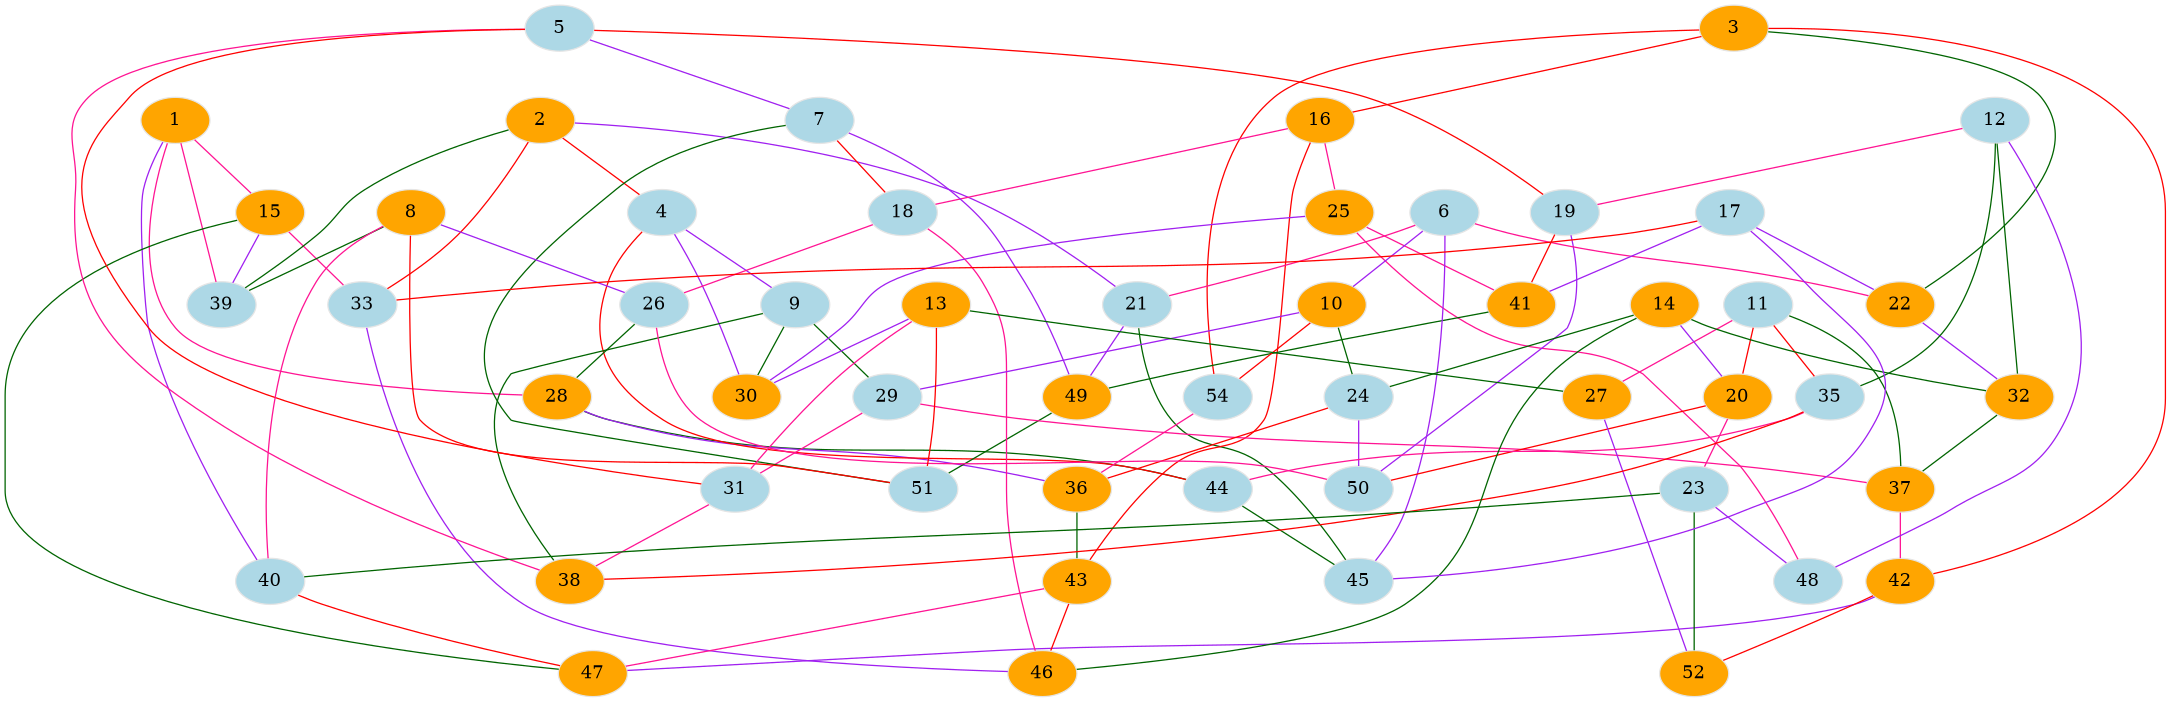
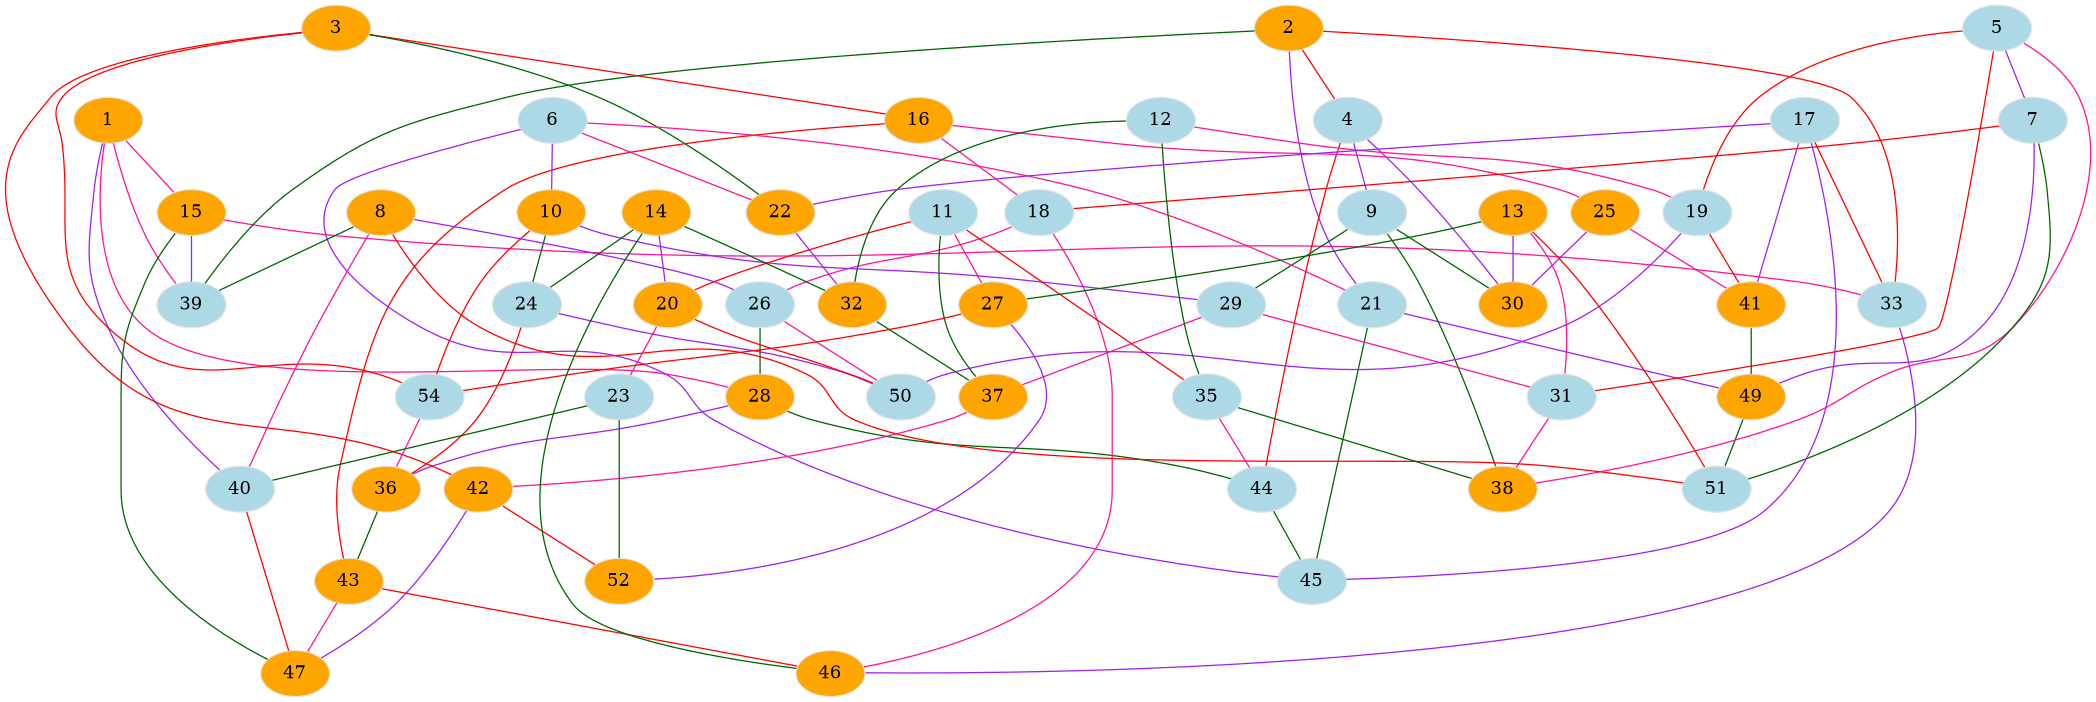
none -> (688, 359)
(1211, 538) -> (1355, 443)
(1808, 581) -> none
